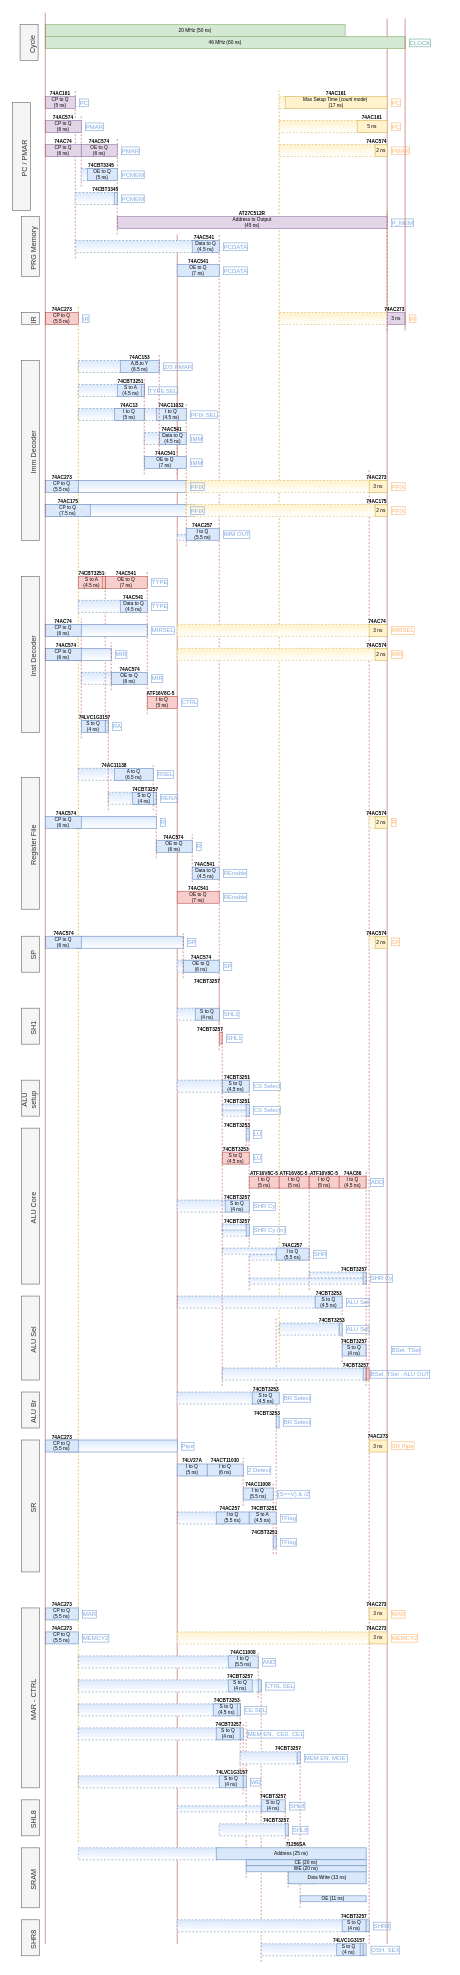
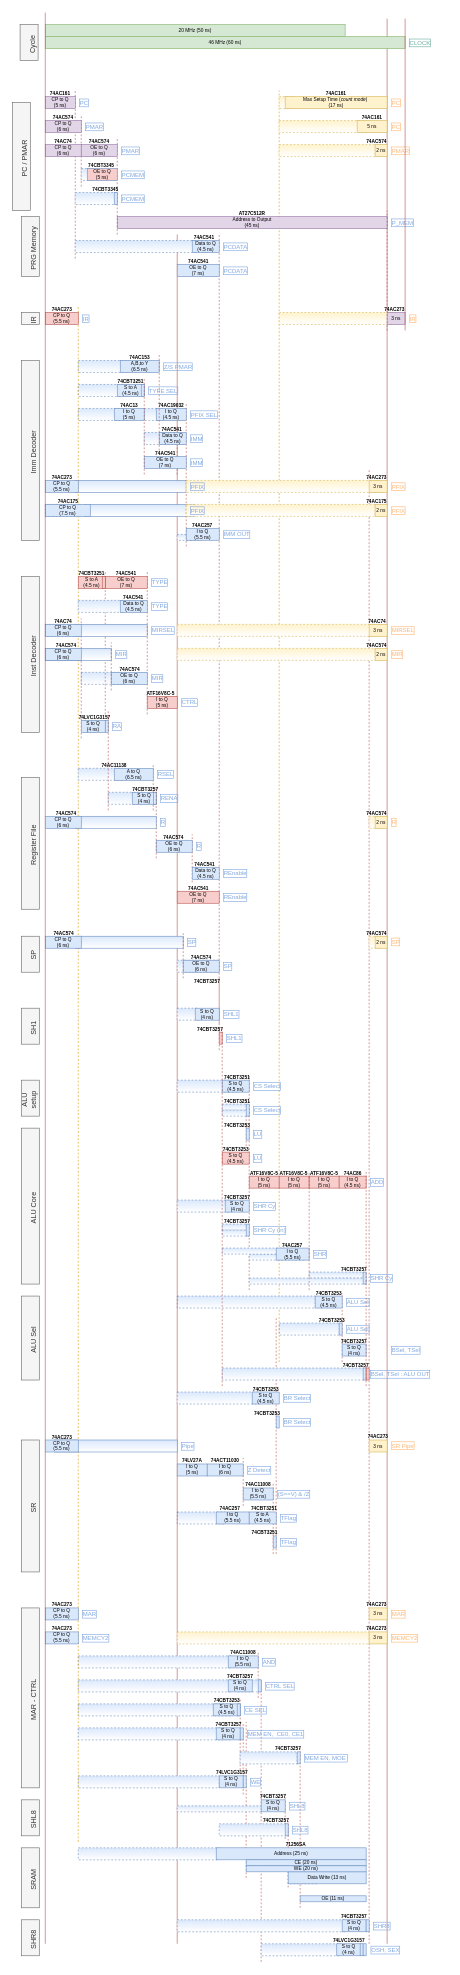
(102, 174) -> (102, 174)
(171, 405) -> (171, 405)
(30, 1410) -> none
